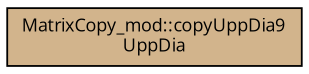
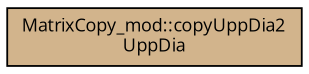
(154, 37) -> (154, 37)
